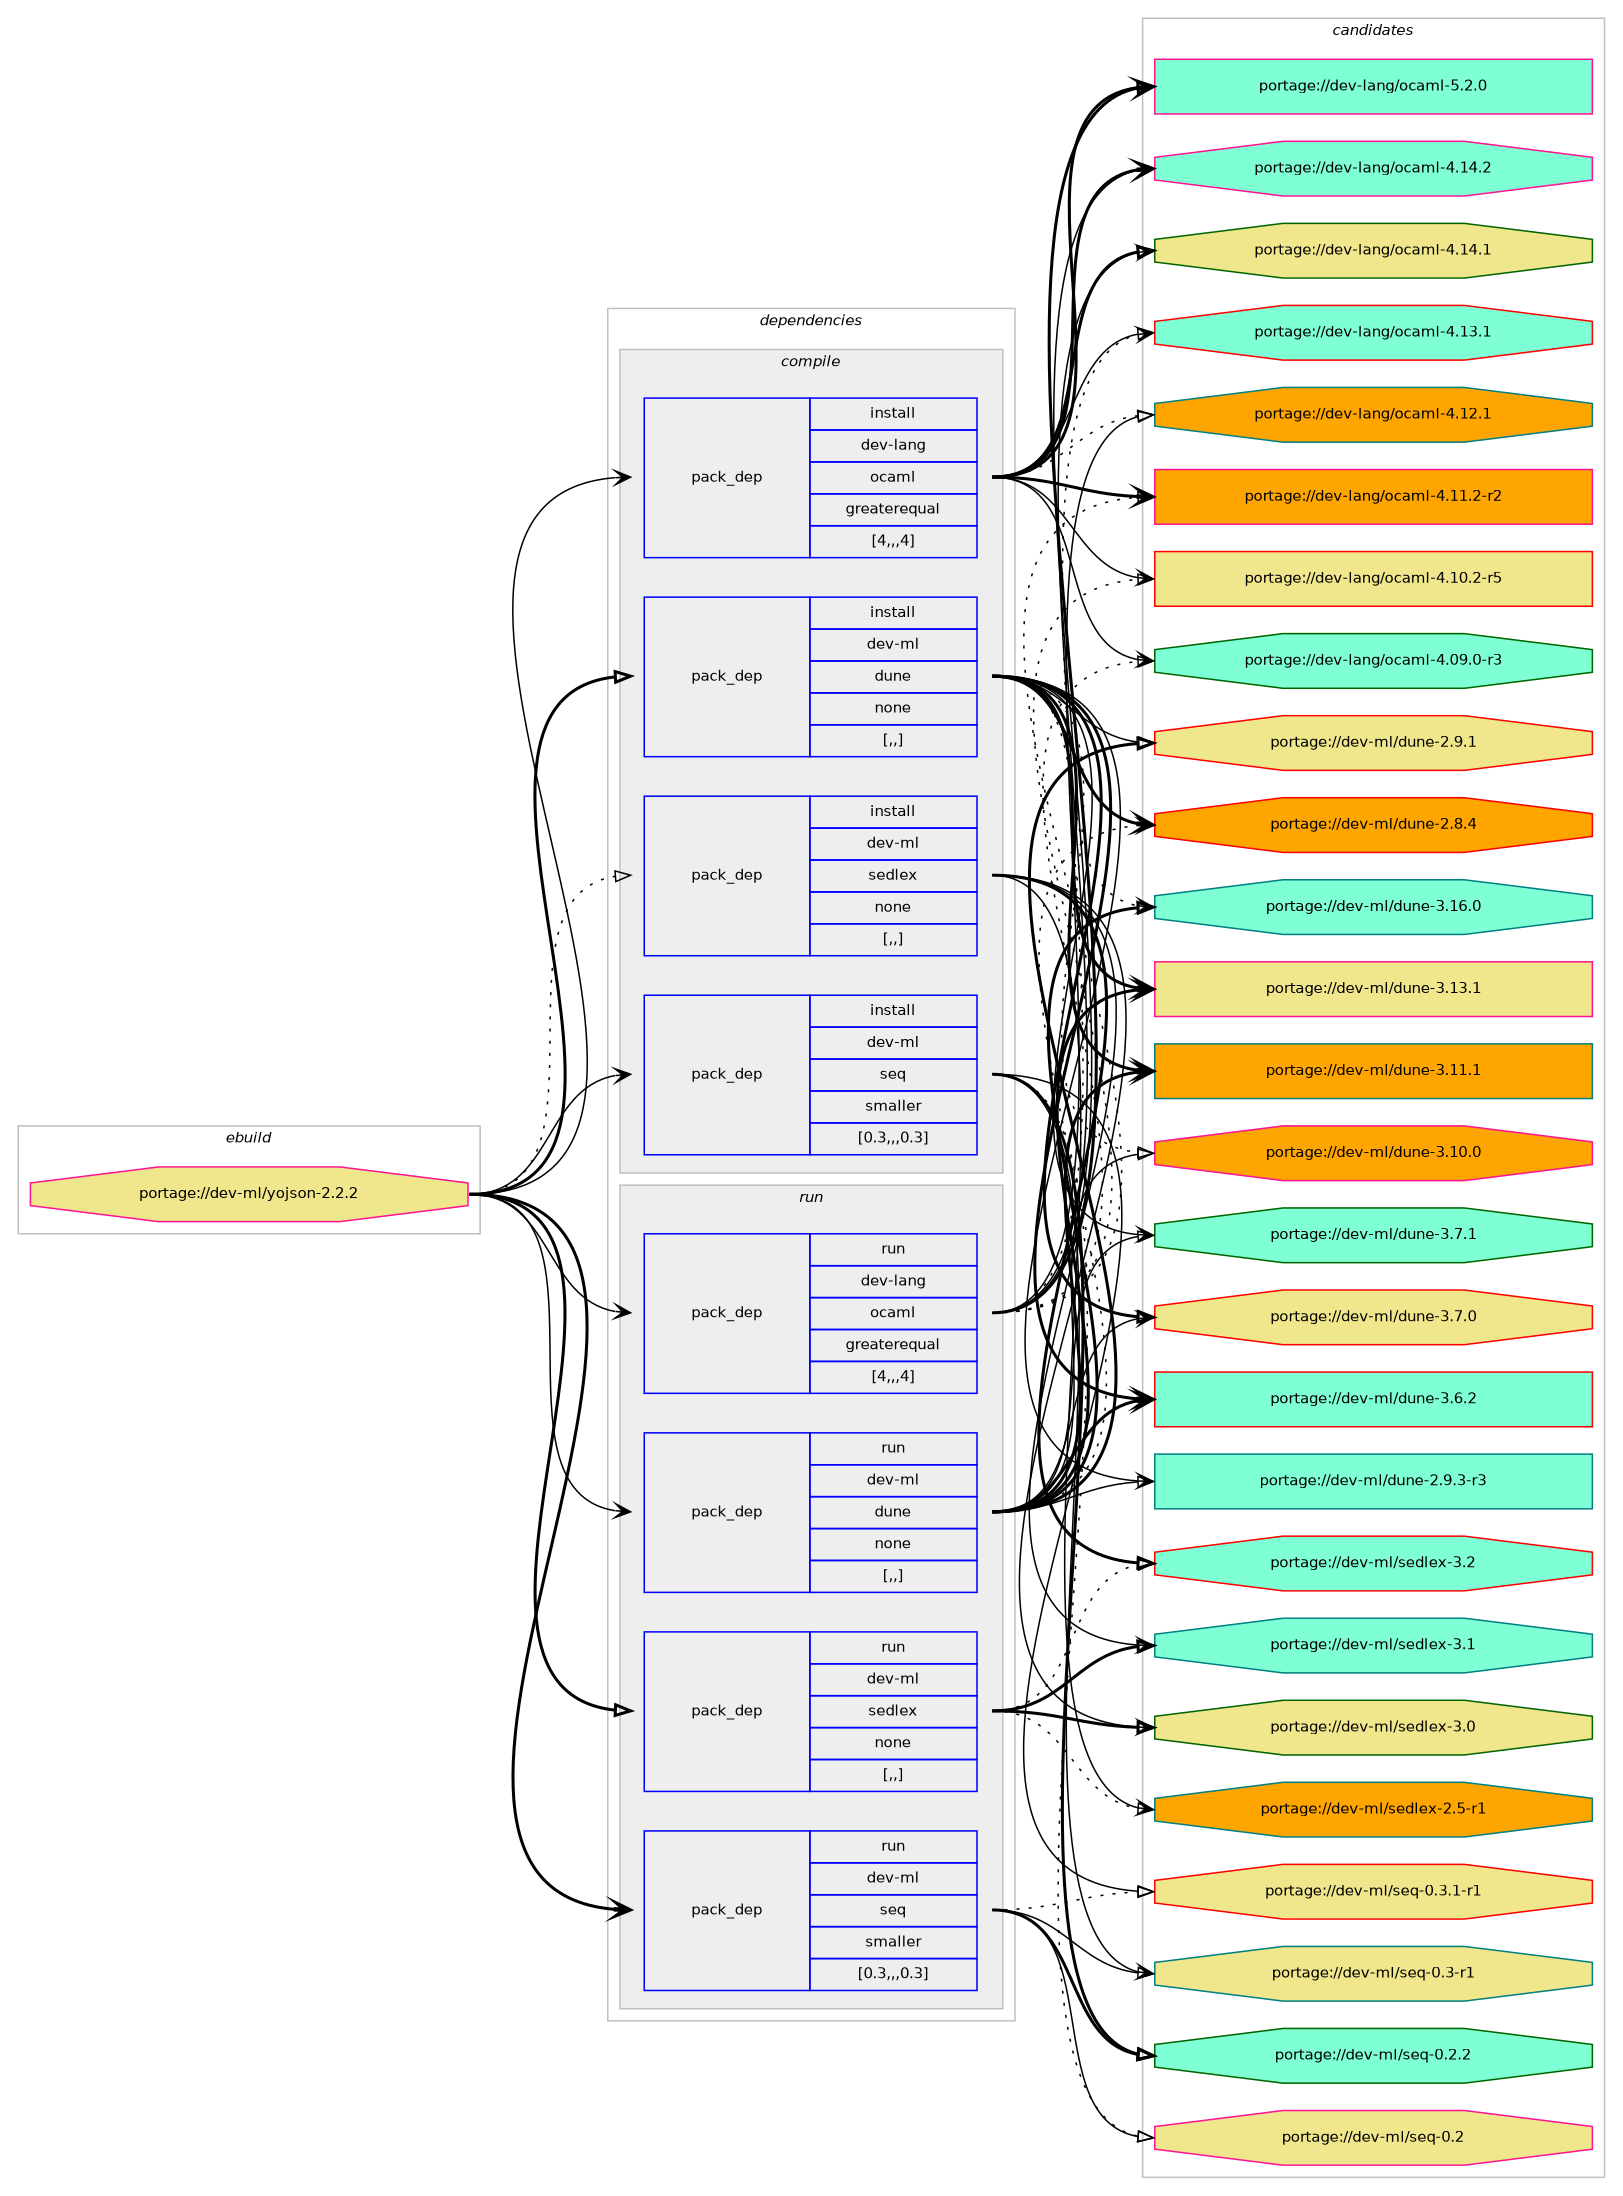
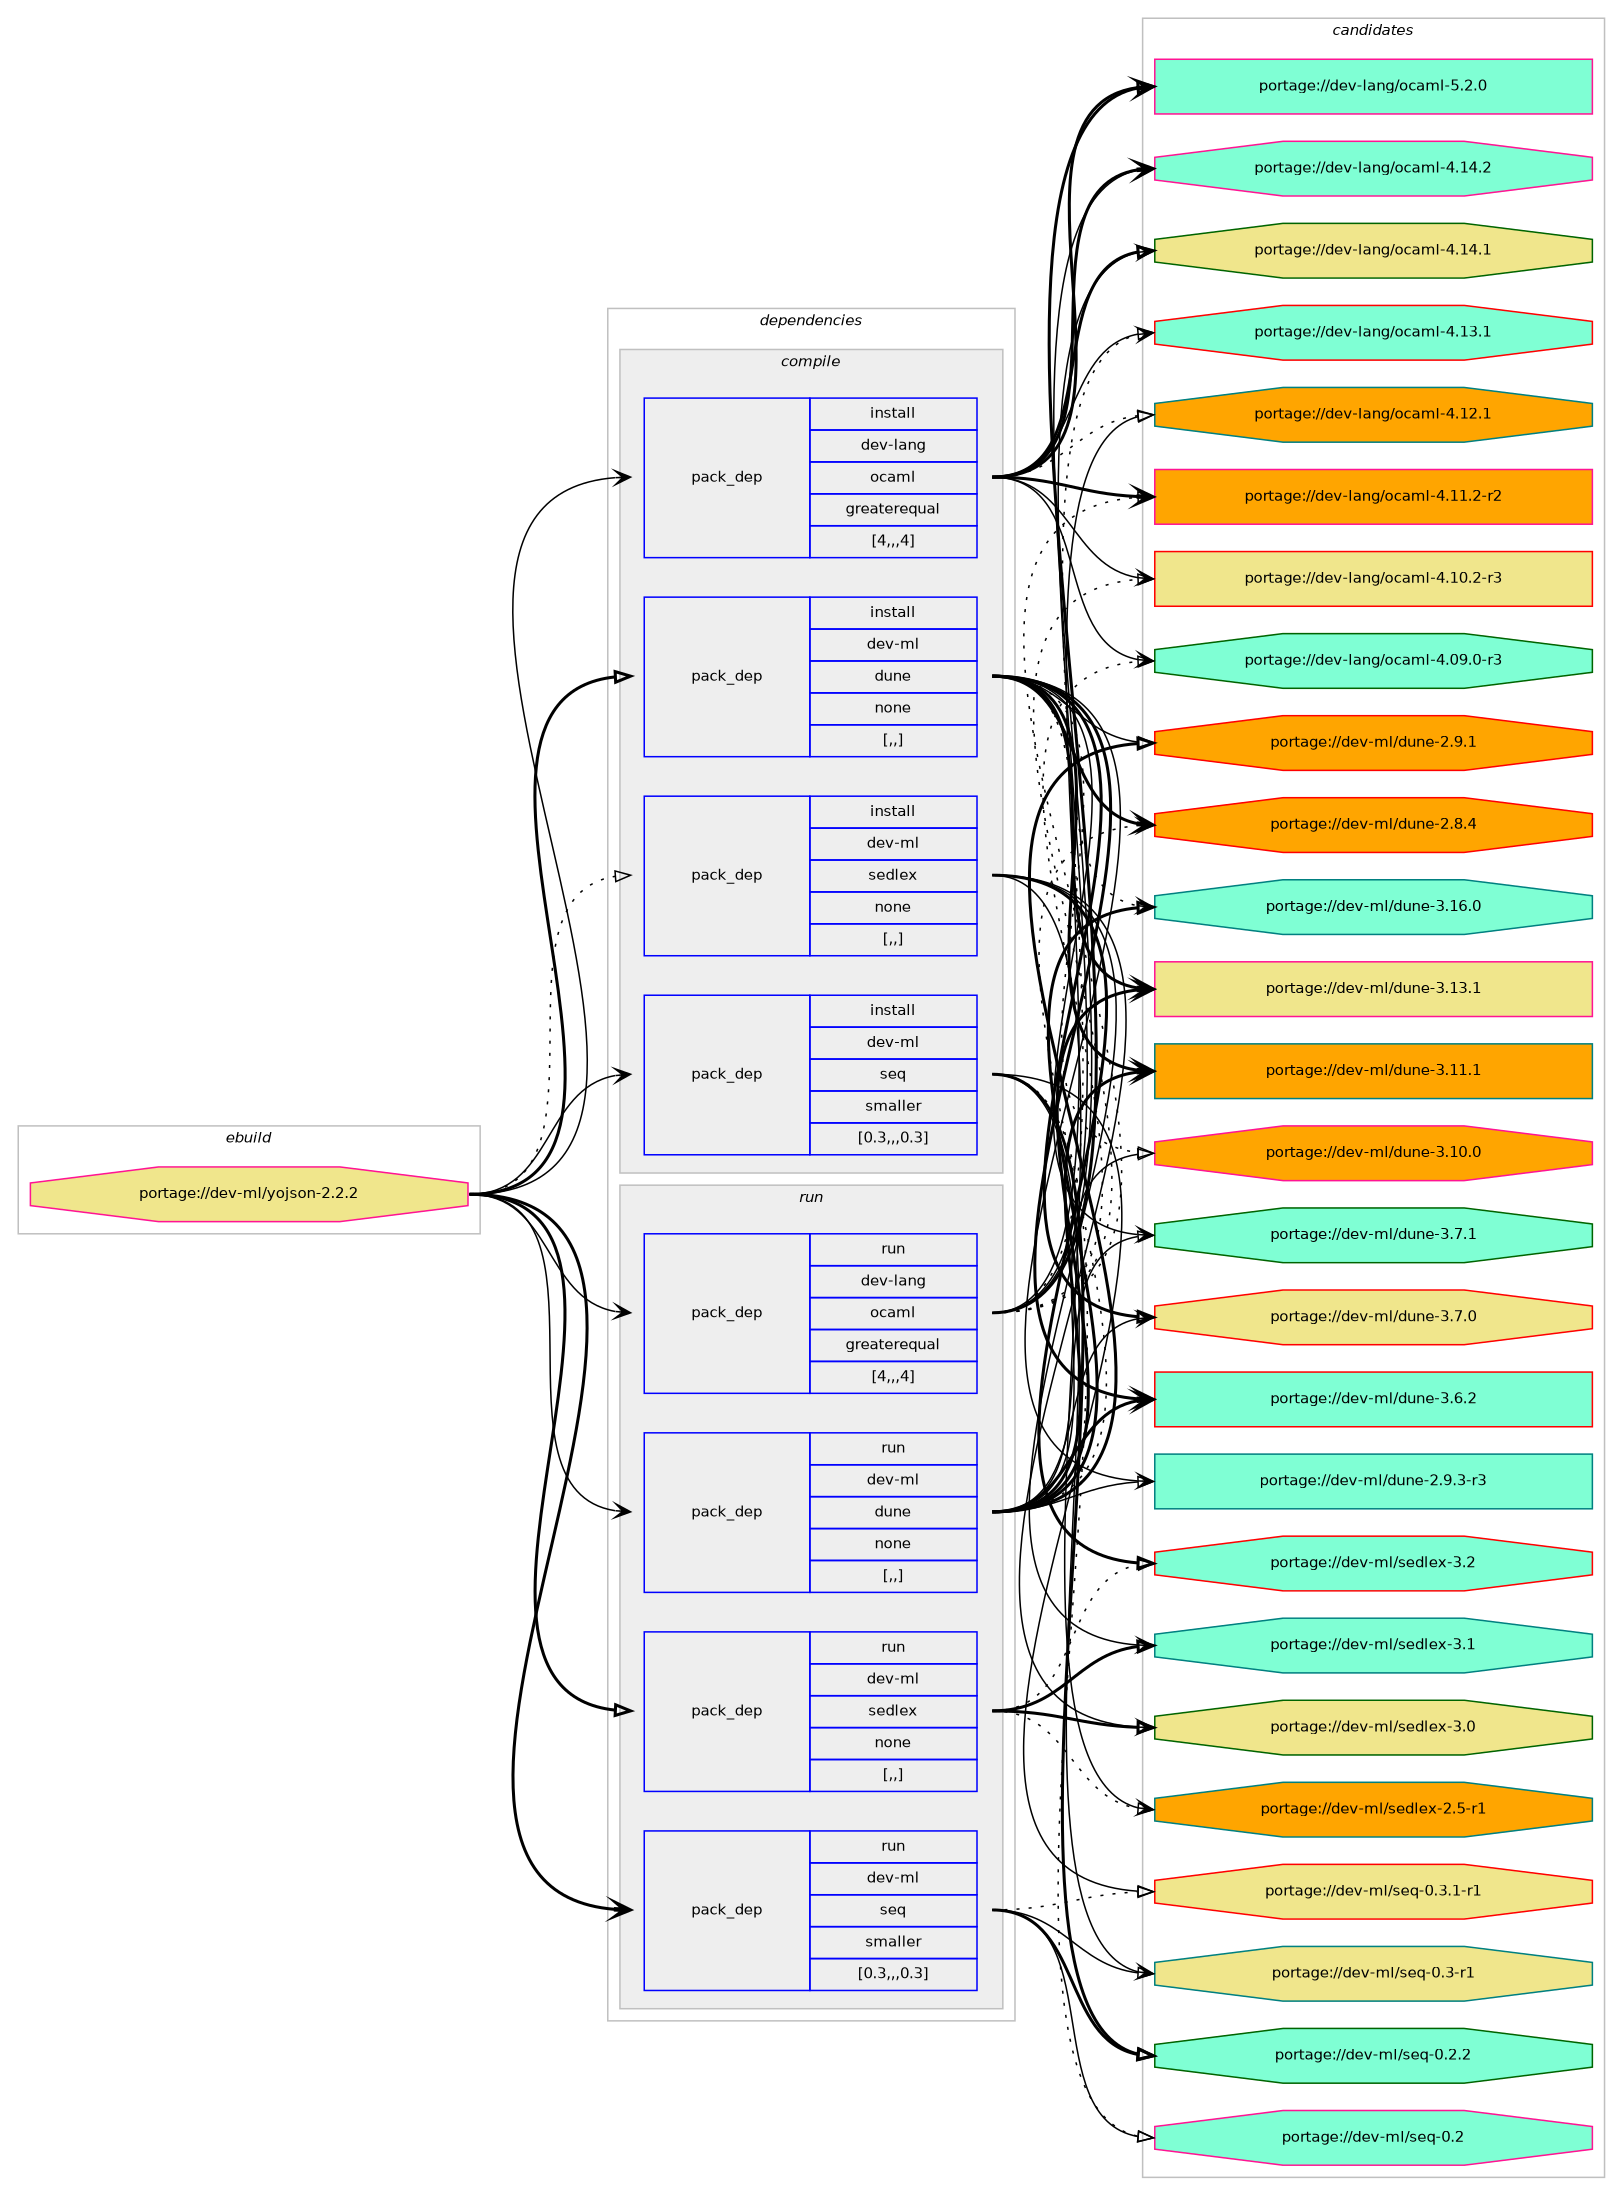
(1374, 579) -> (1374, 579)
(1374, 743) -> (1374, 743)
(1374, 2138) -> (1374, 2138)
